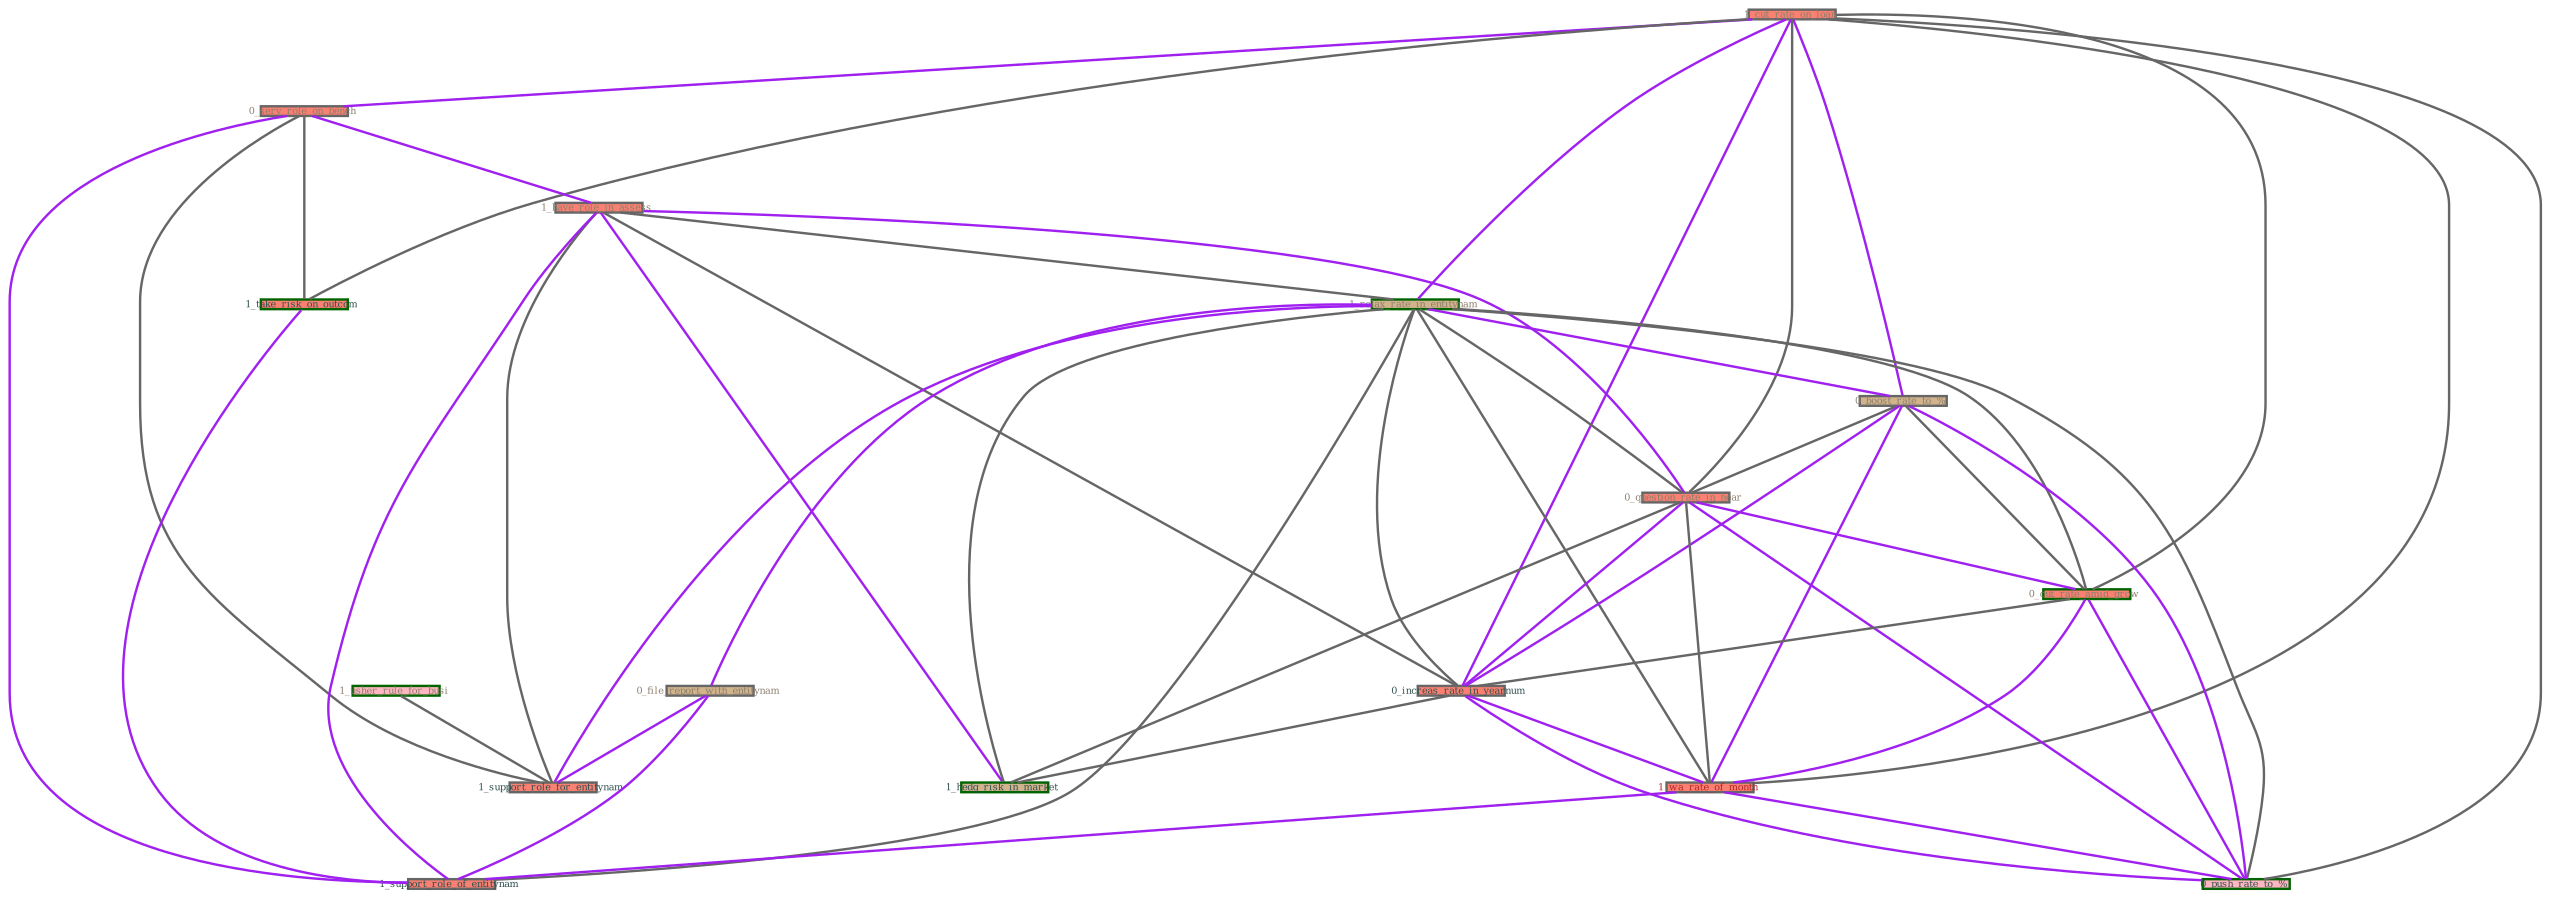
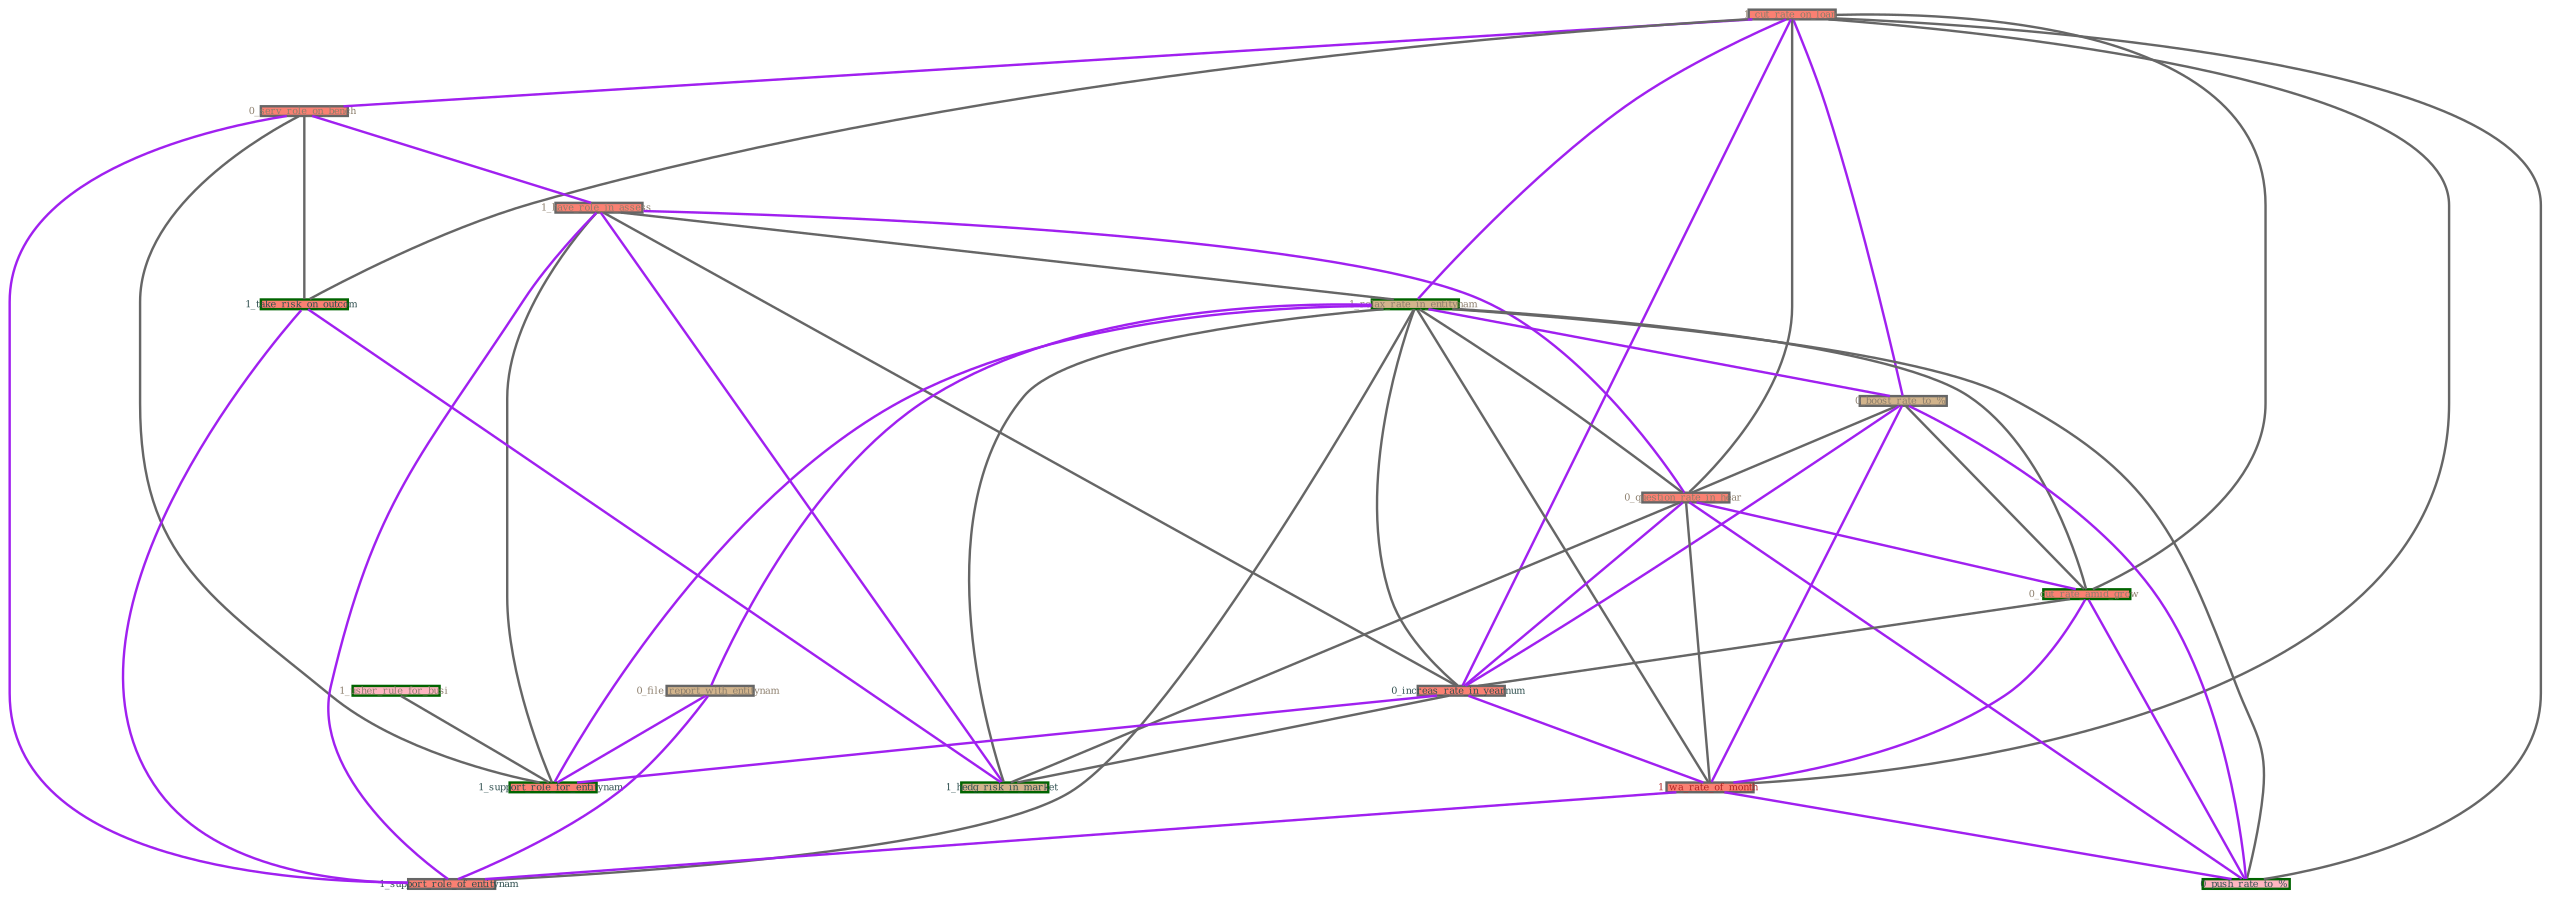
none -> (654, 546)
(553, 787) -> (553, 787)
(1820, 837) -> (1007, 739)
